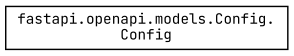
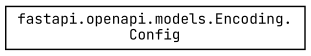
(147, 28) -> (155, 28)
